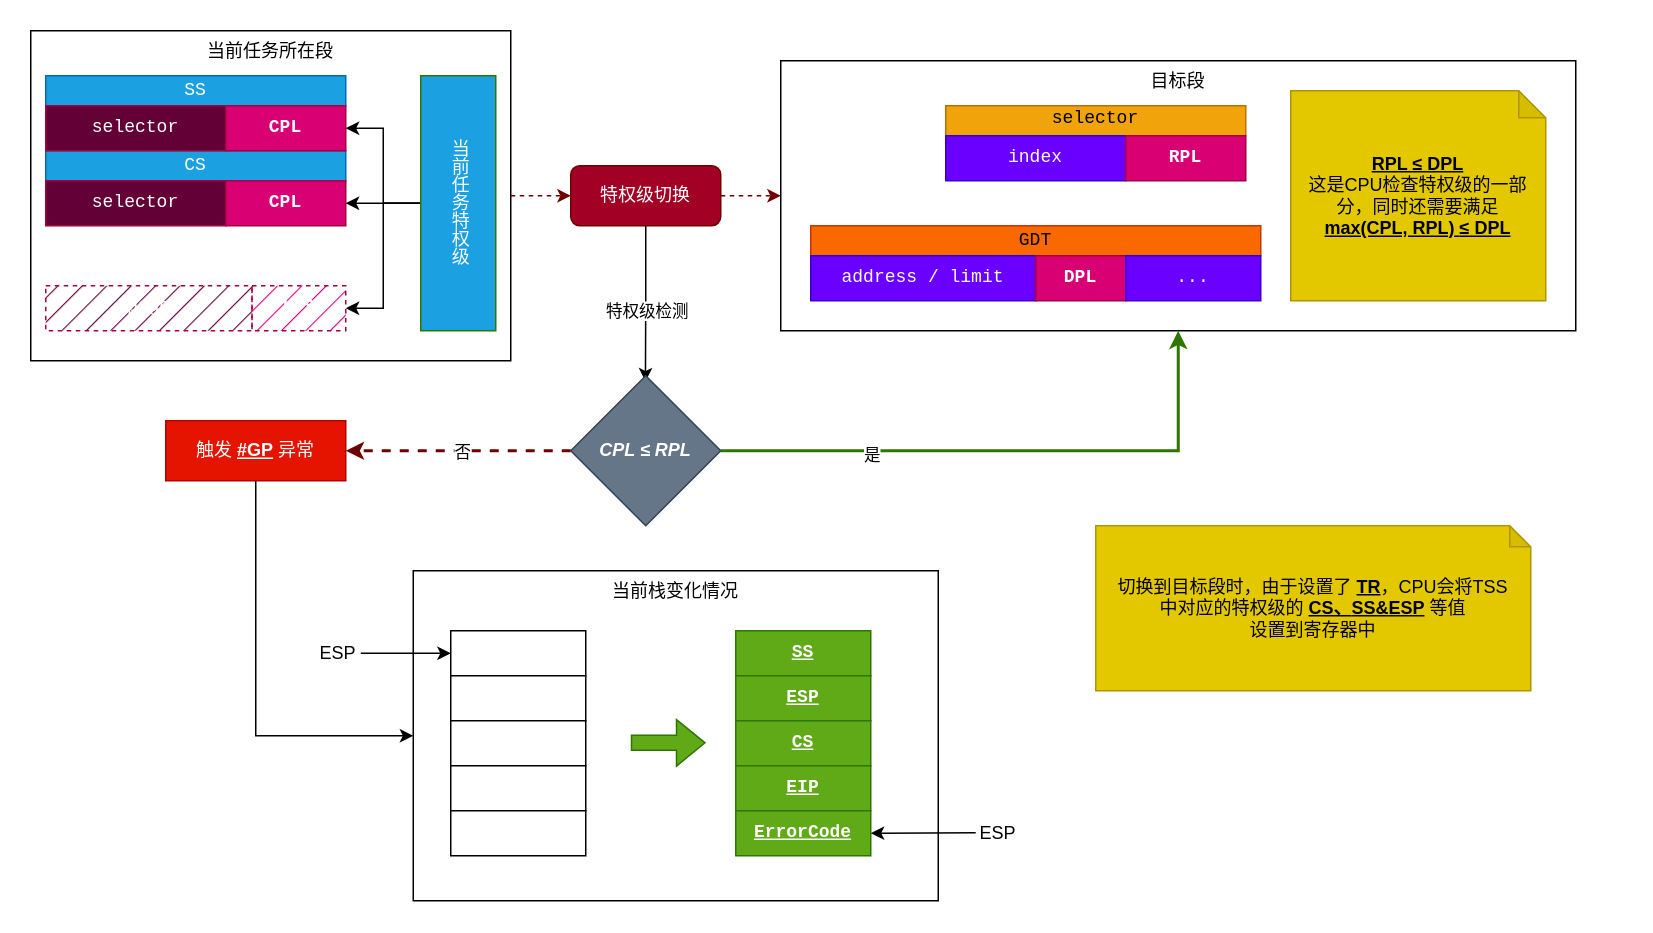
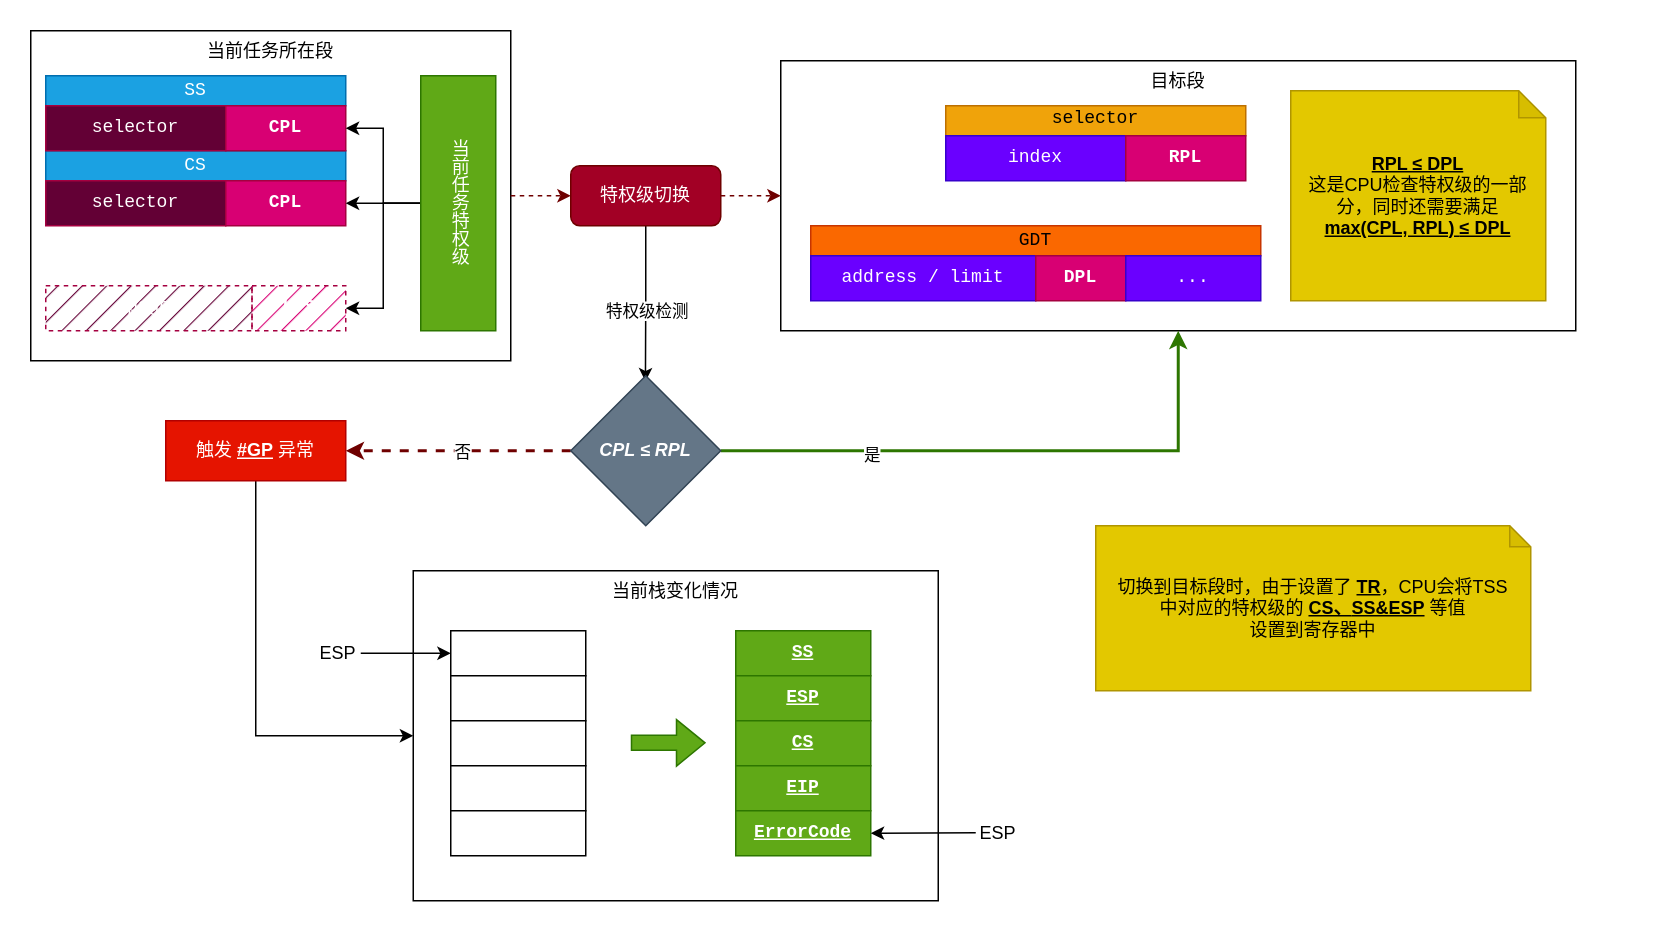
(458, 203) -> (458, 203)
